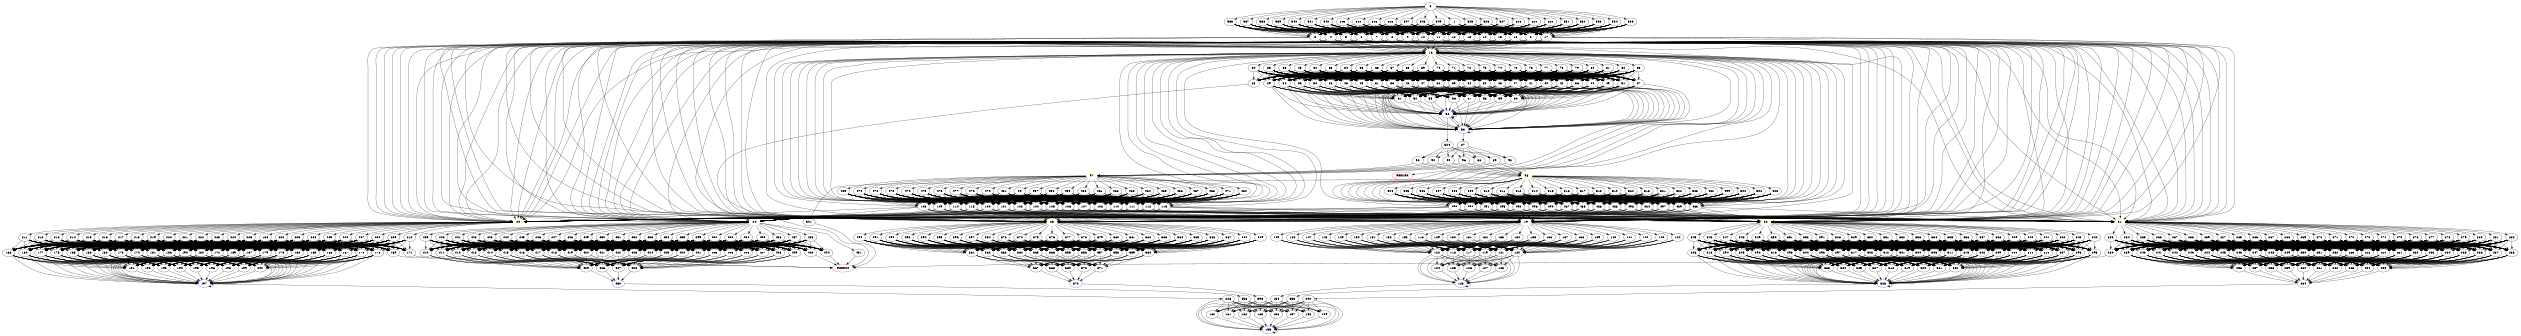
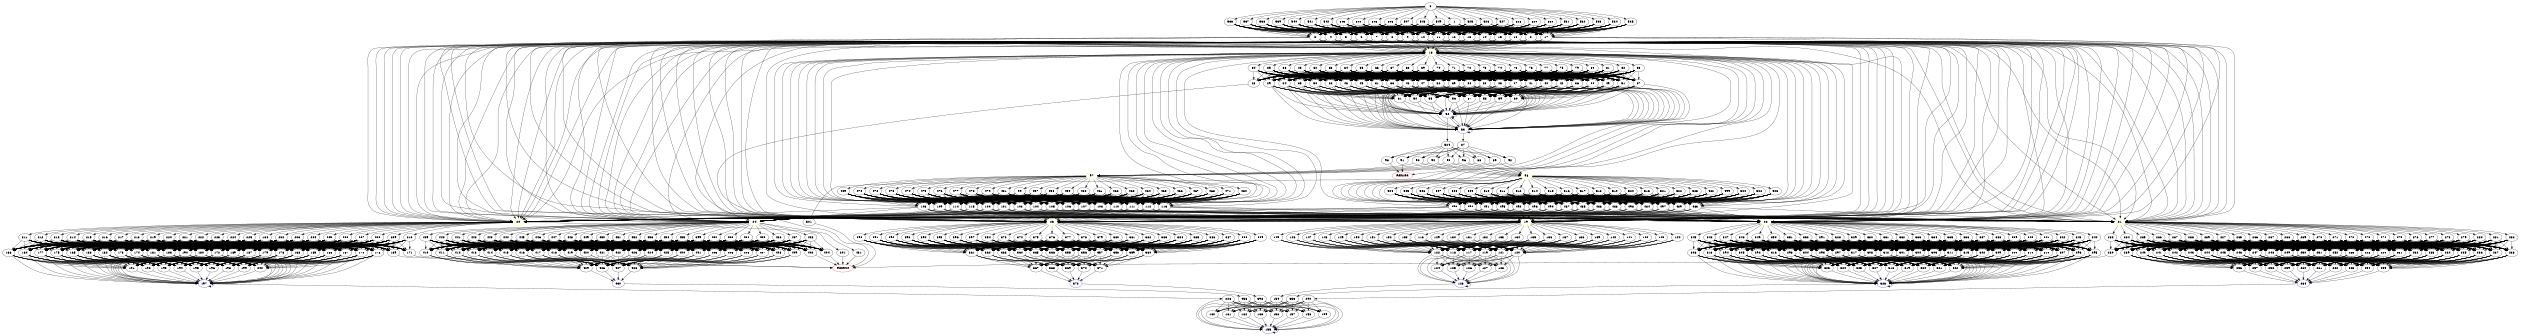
none -> (1387, 160)
none -> (1402, 160)
none -> (843, 253)
